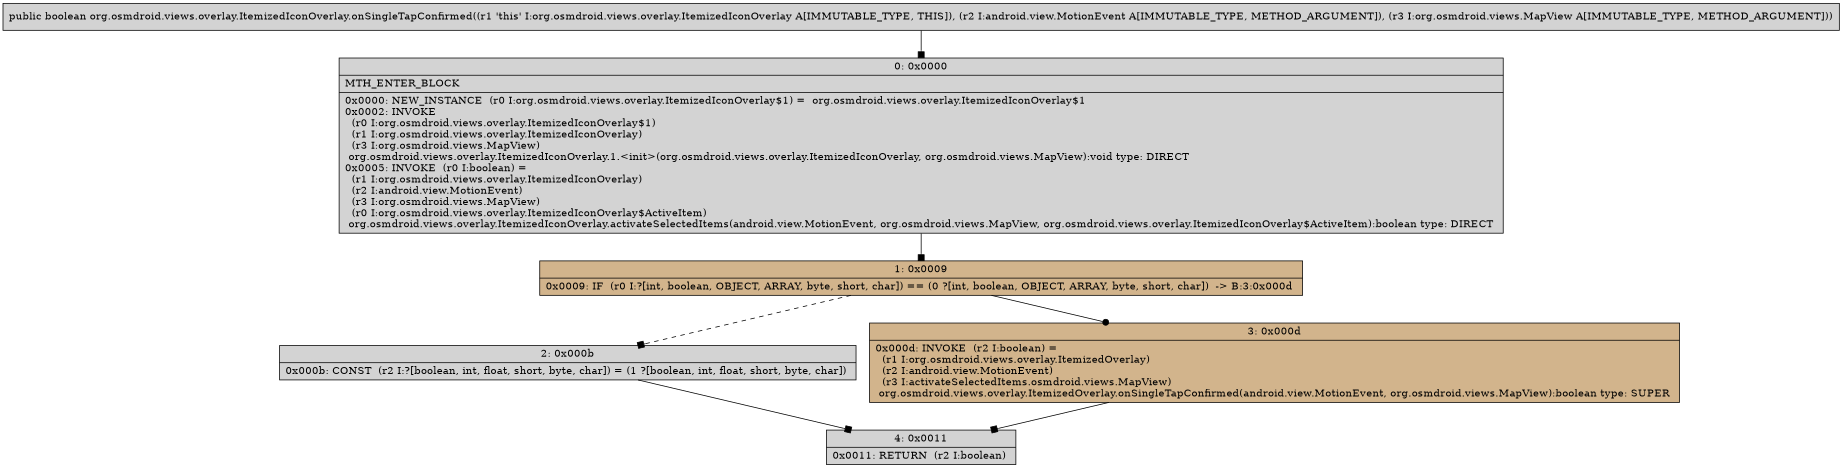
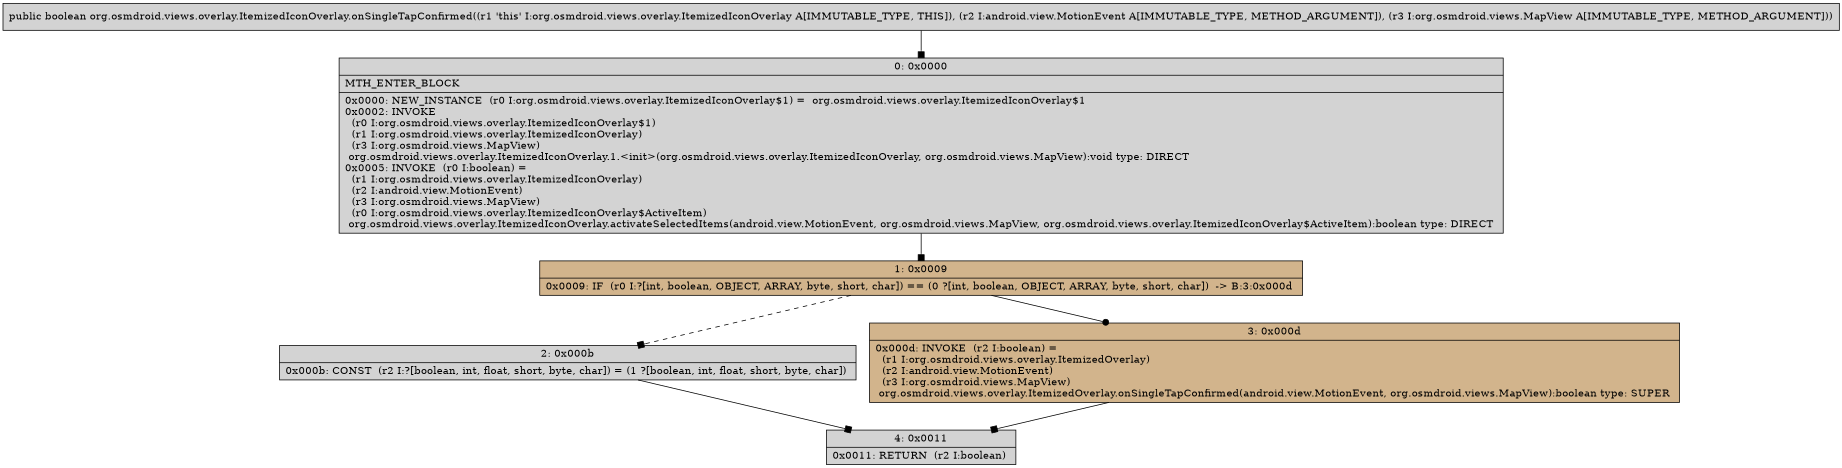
(1024, 382) -> (973, 382)
